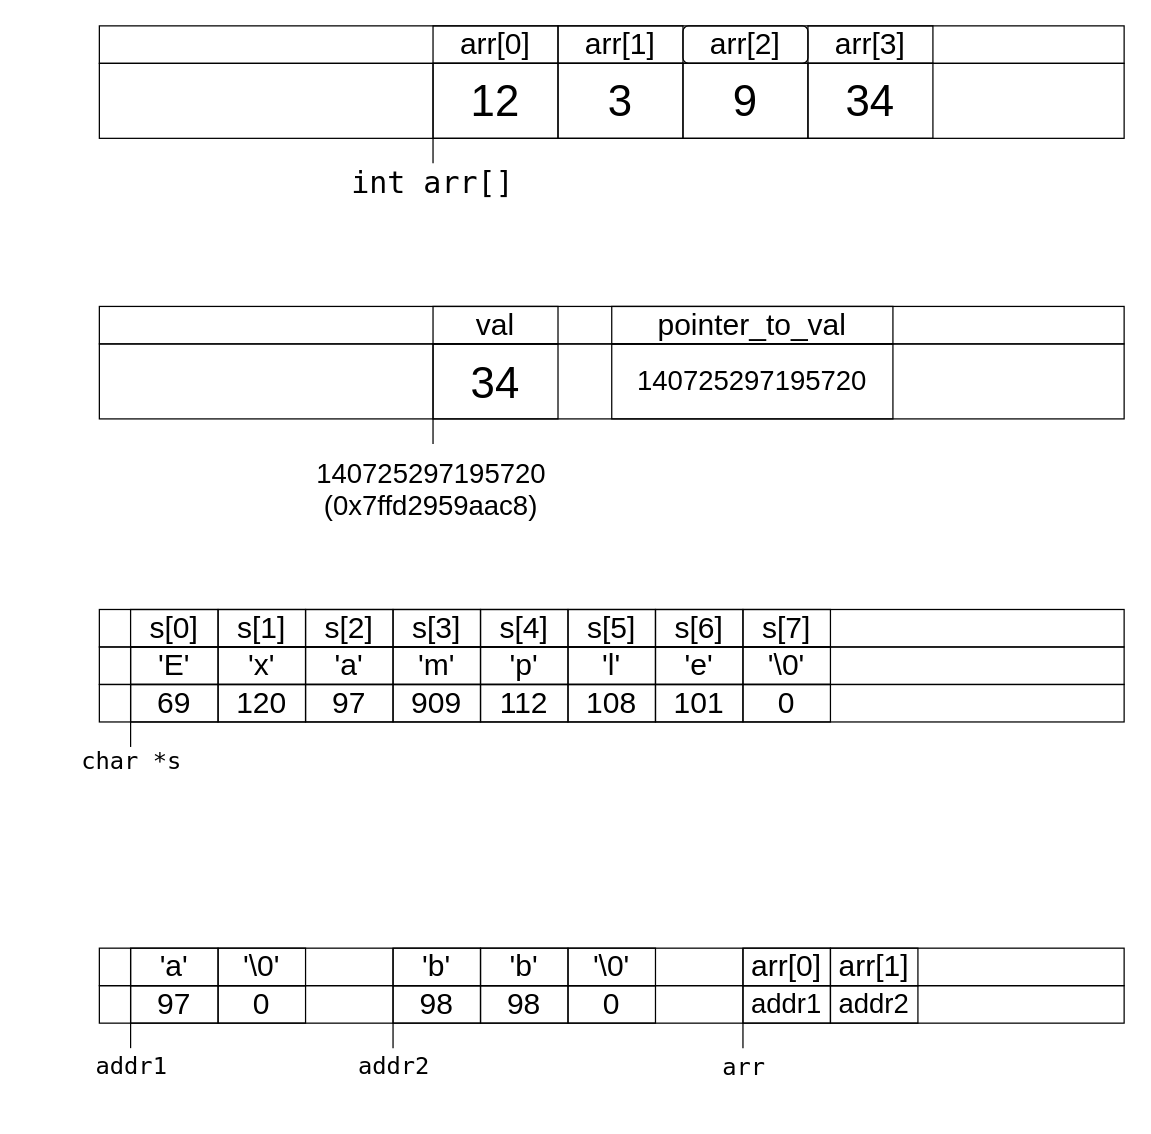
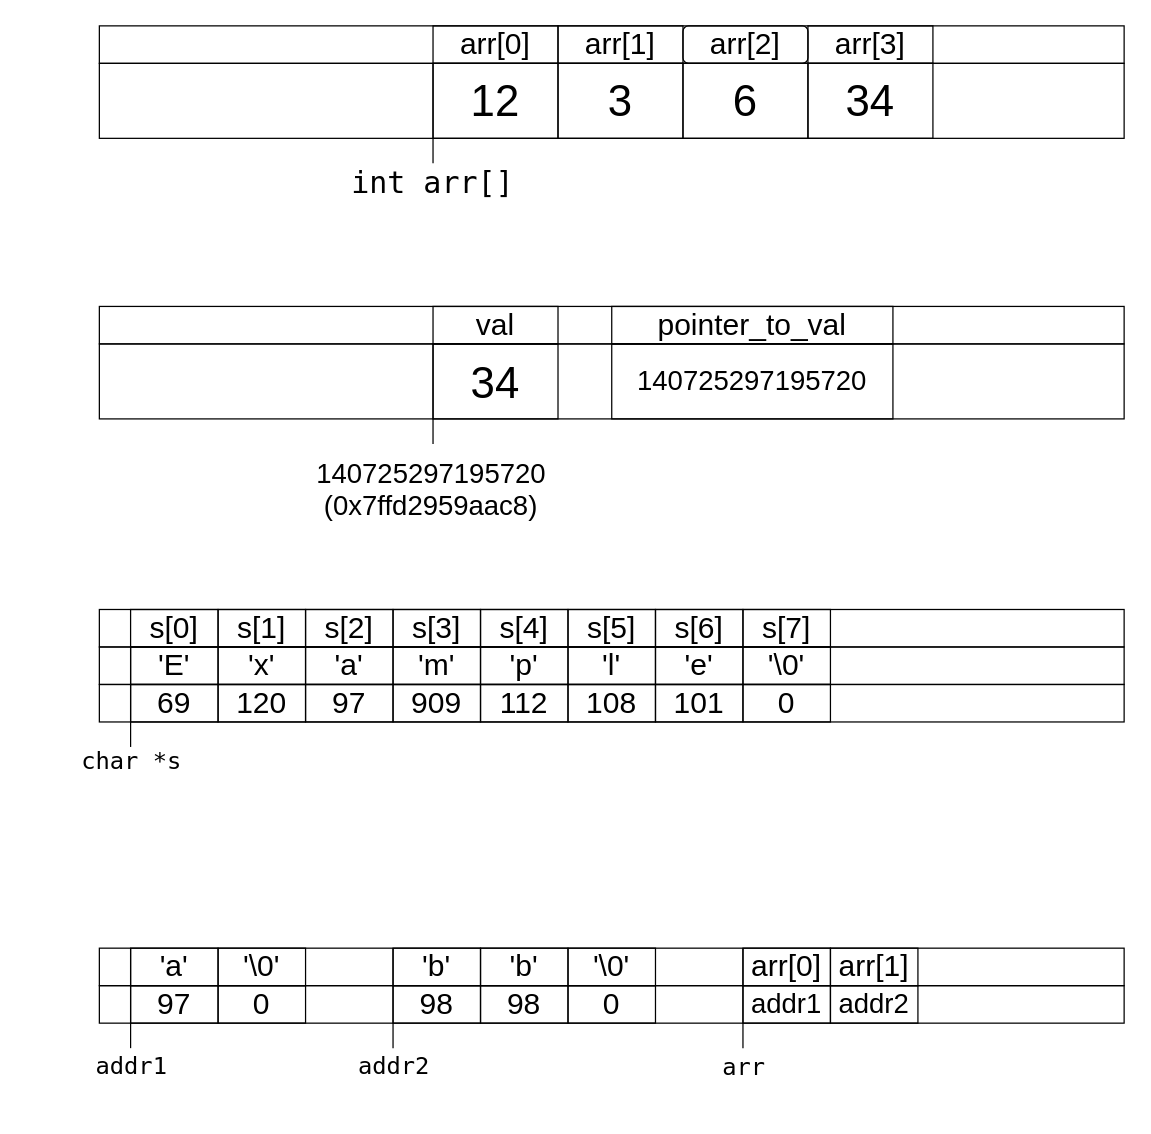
(746, 101) -> (746, 101)
